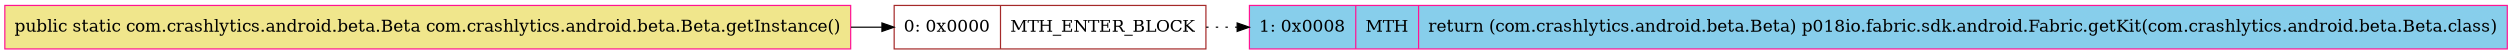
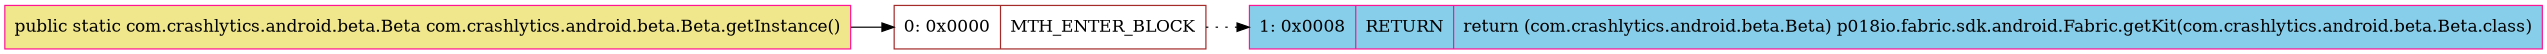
(1387, 27) -> (1405, 27)
